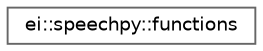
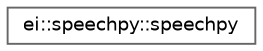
(131, 26) -> (131, 26)
